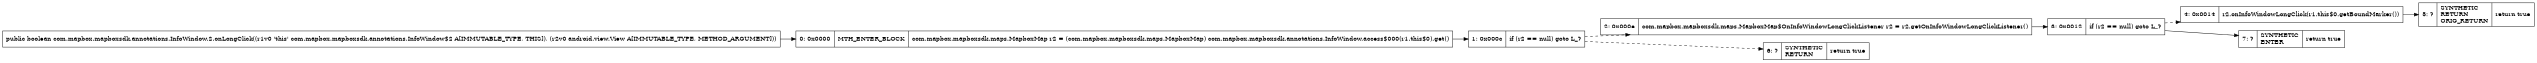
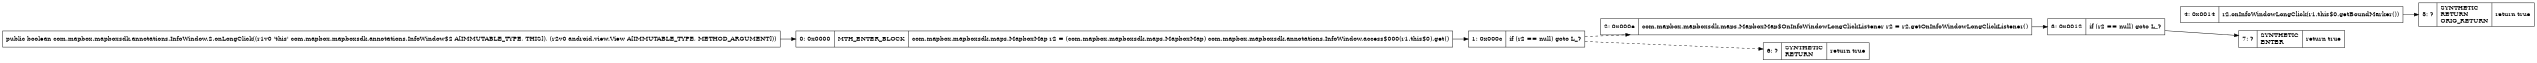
(2170, 23) -> none
